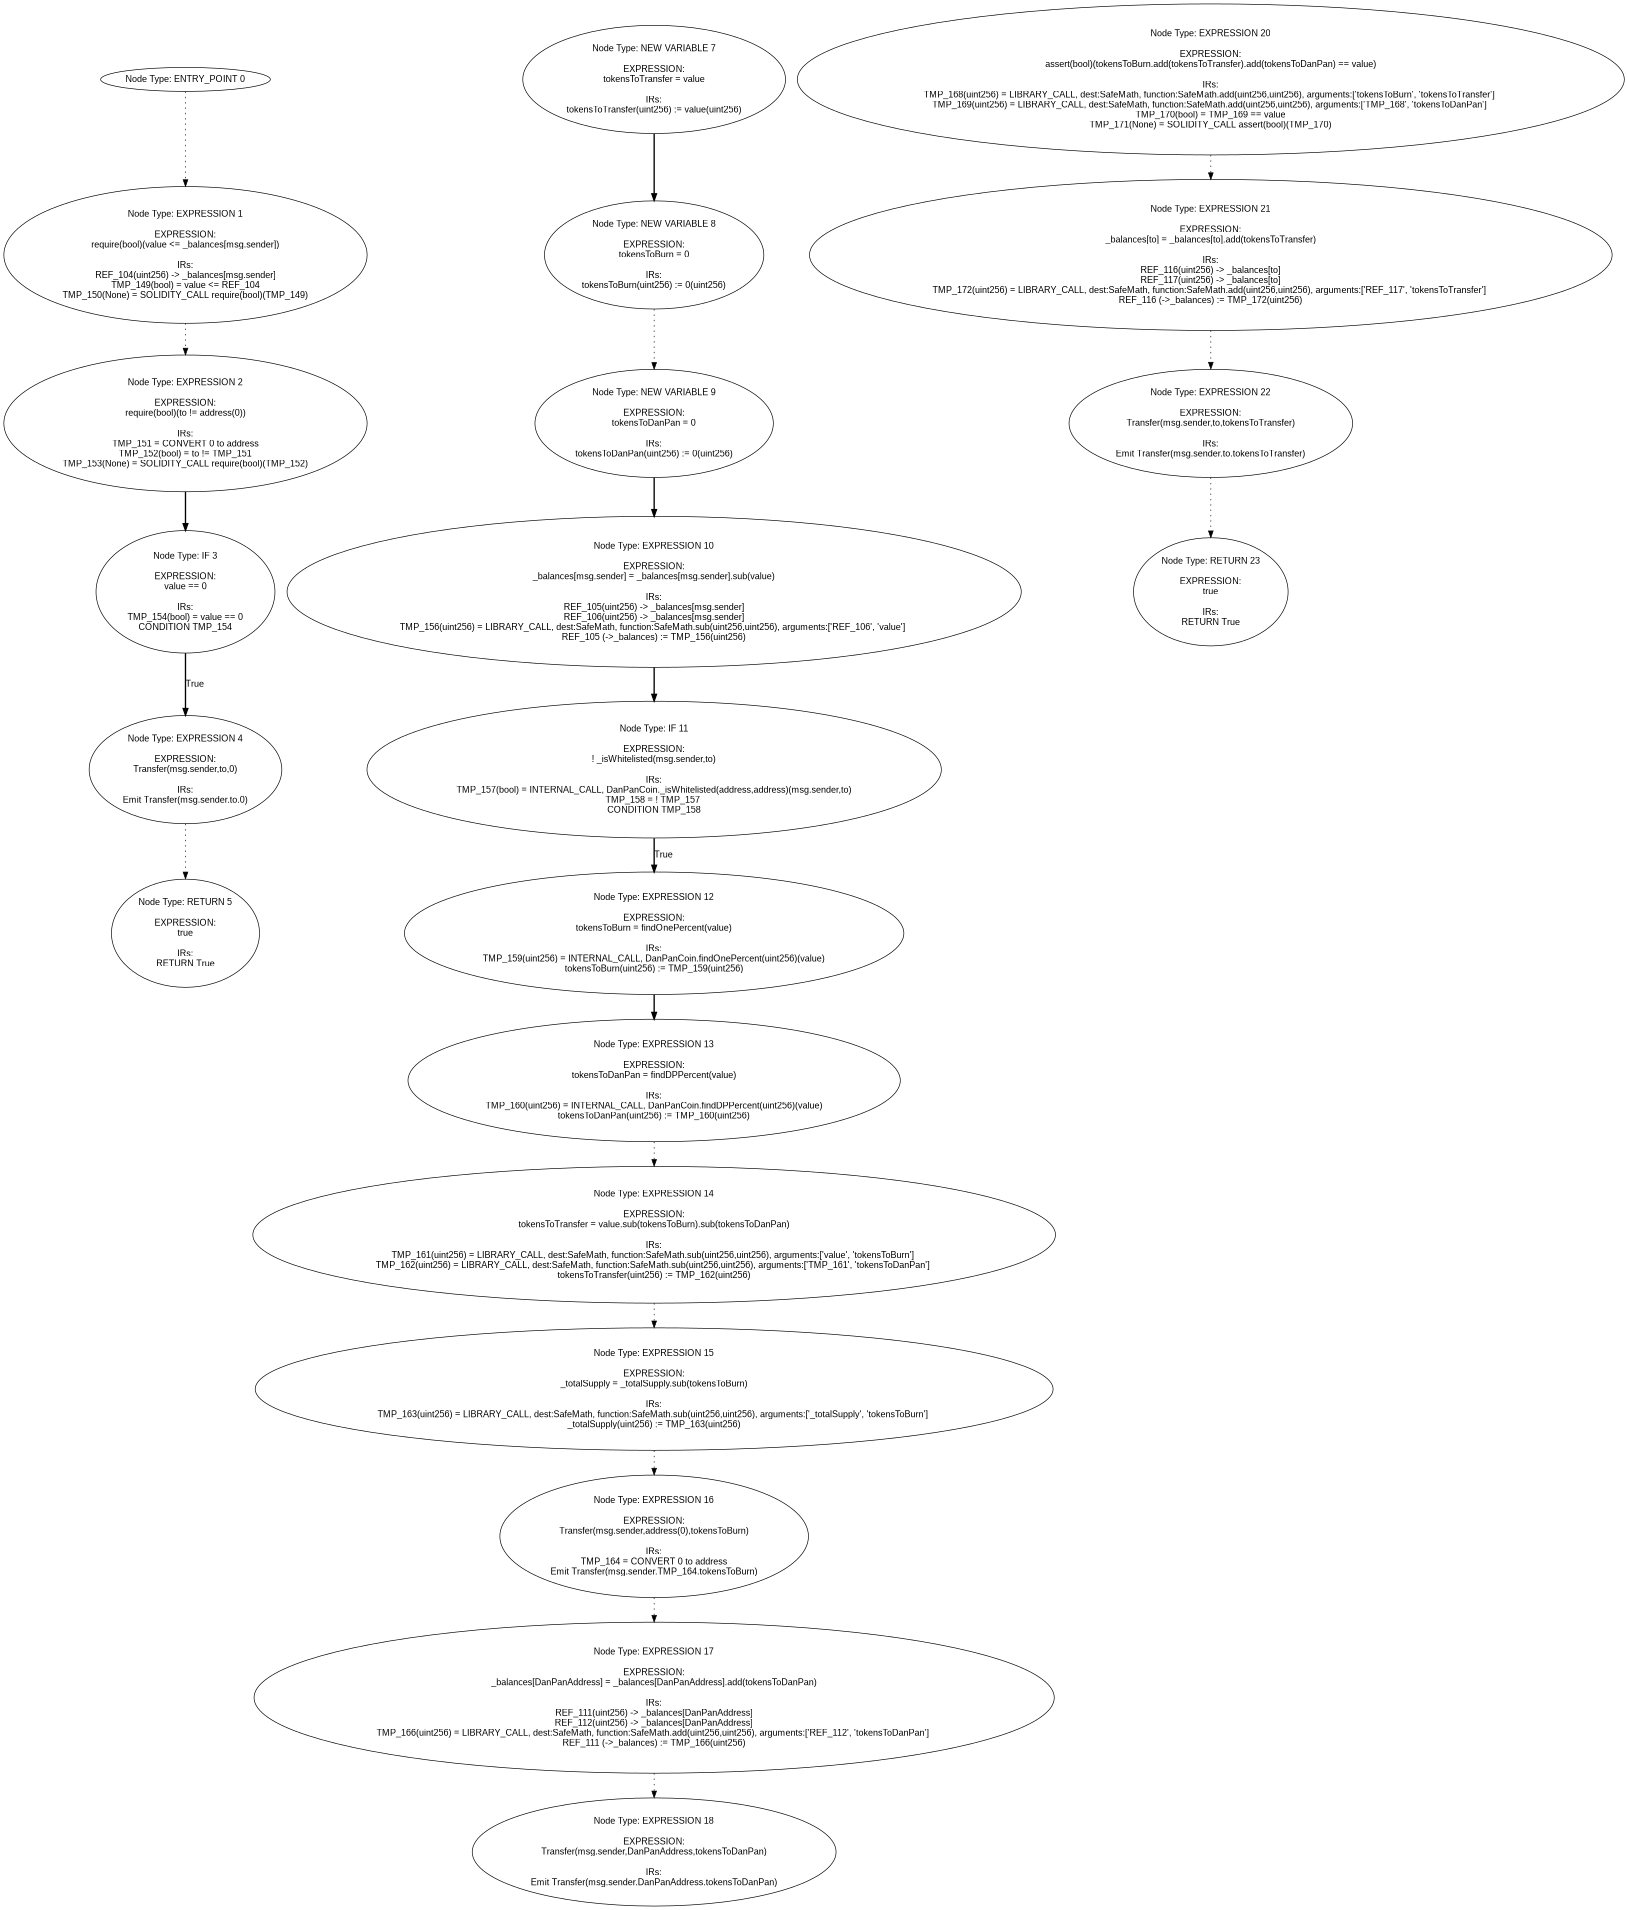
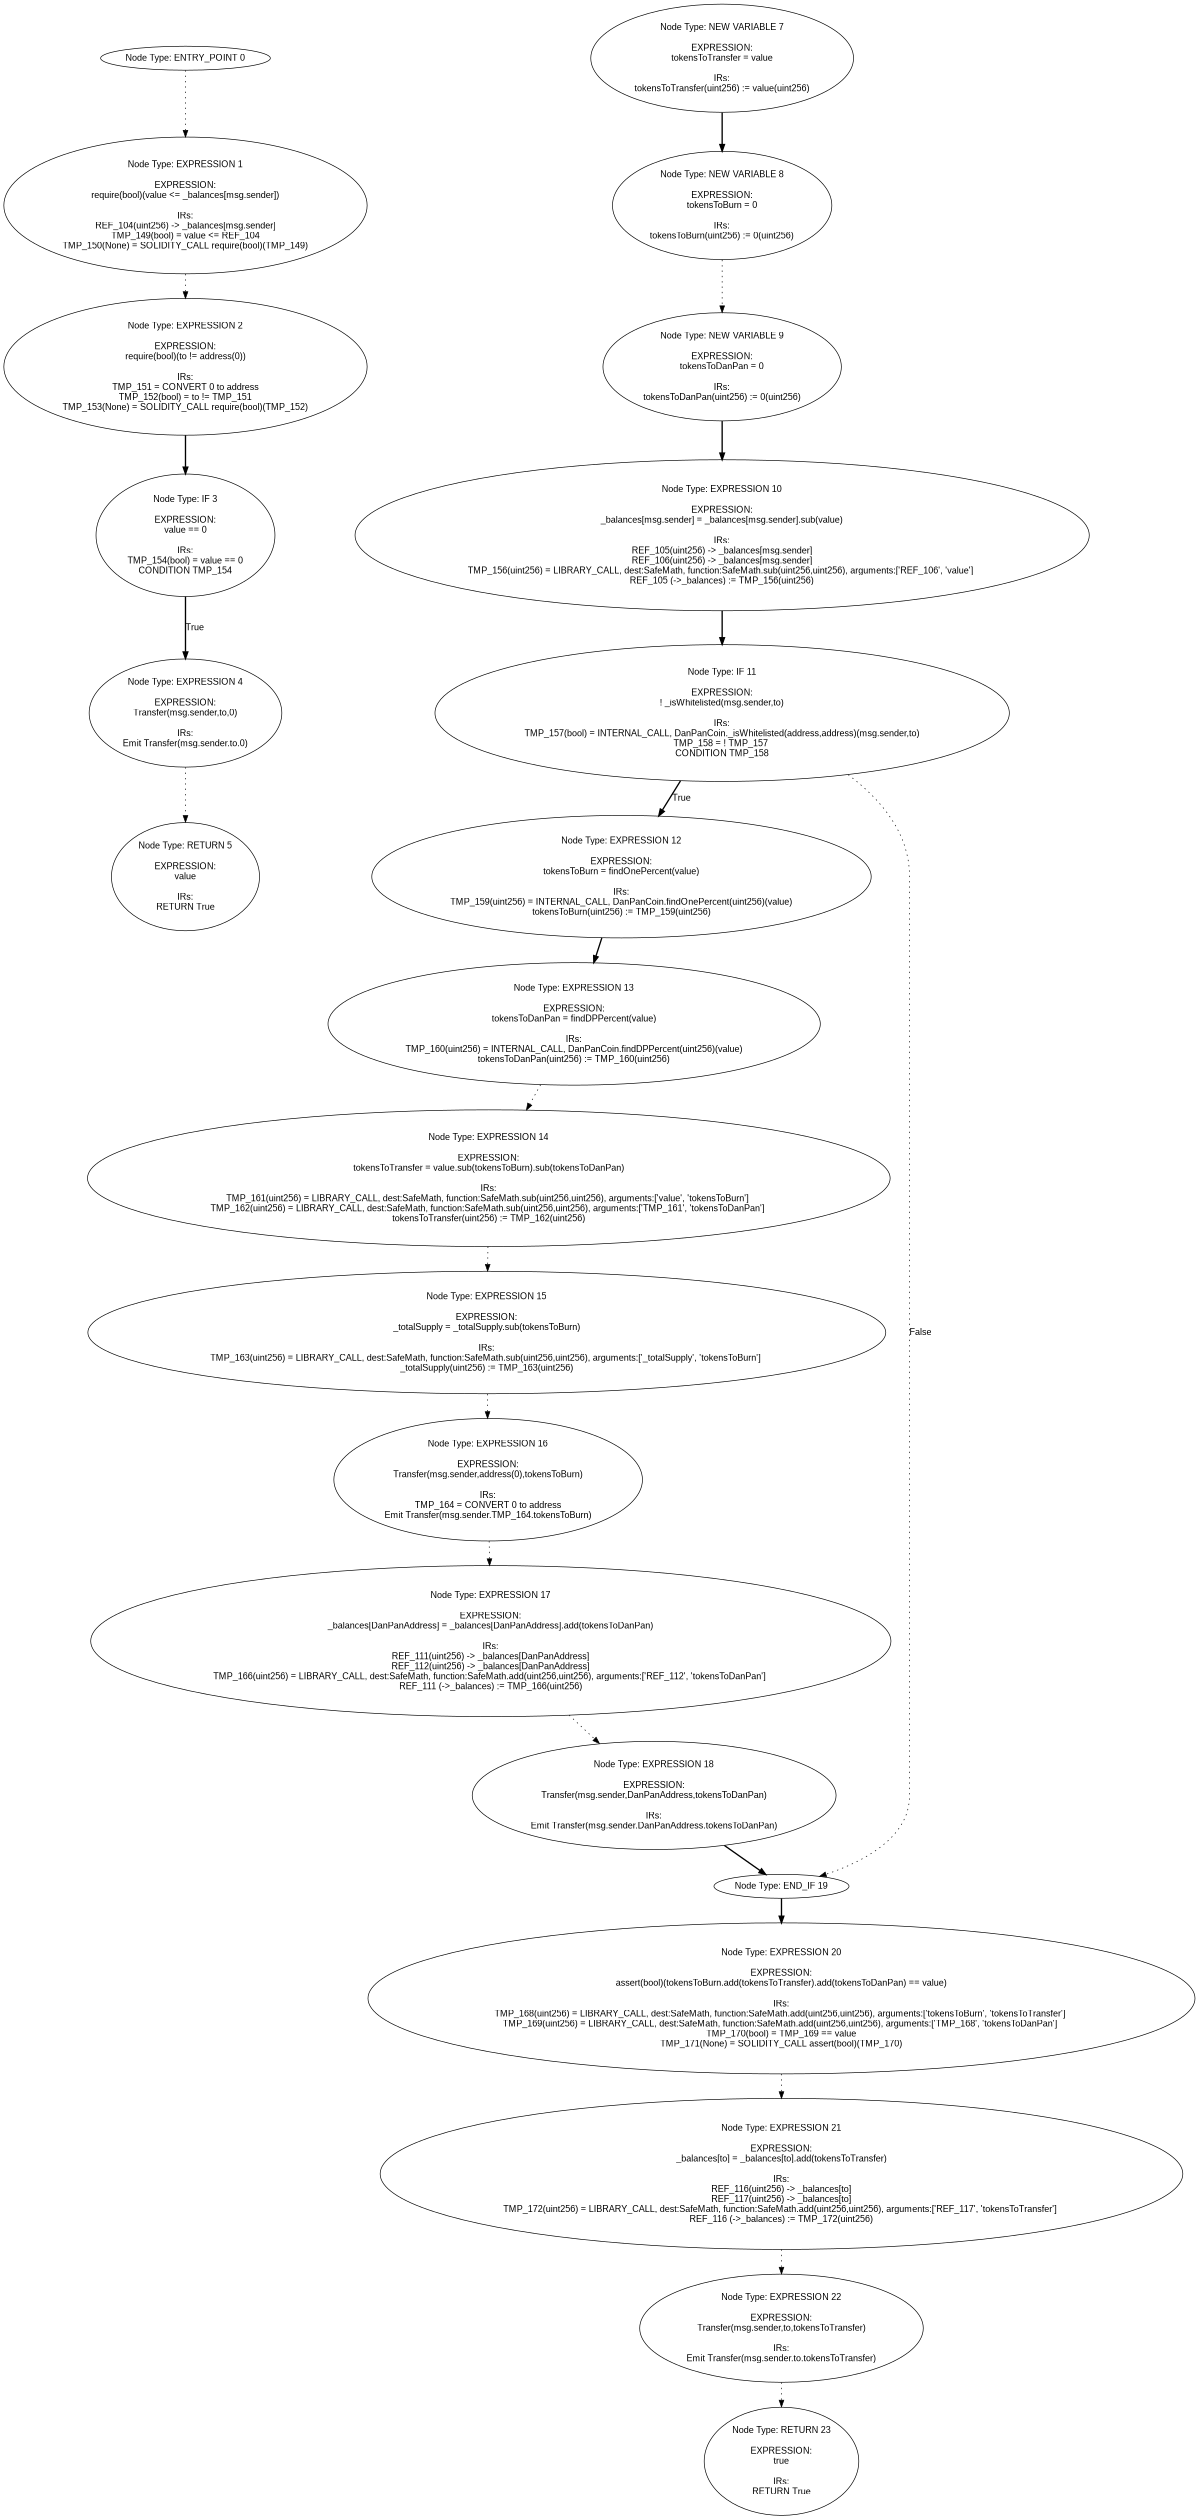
(185, 933) -> (185, 877)
none -> (781, 1886)
